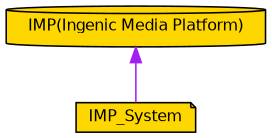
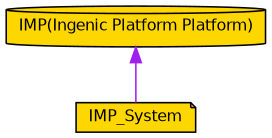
(136, 26) -> (136, 26)
